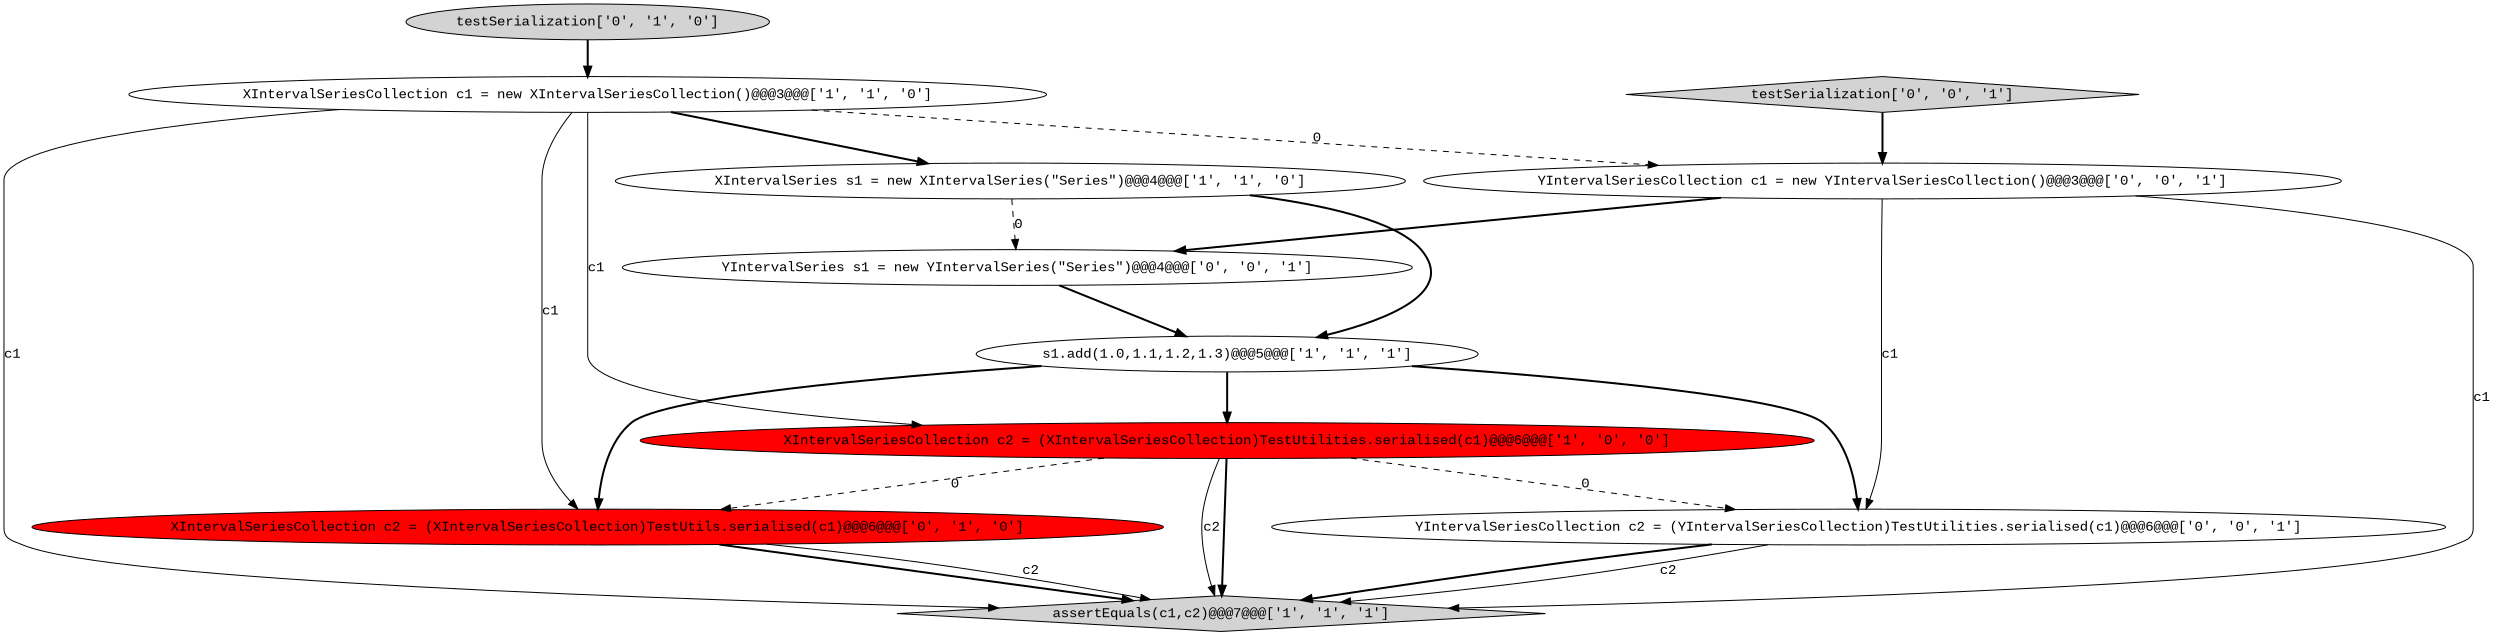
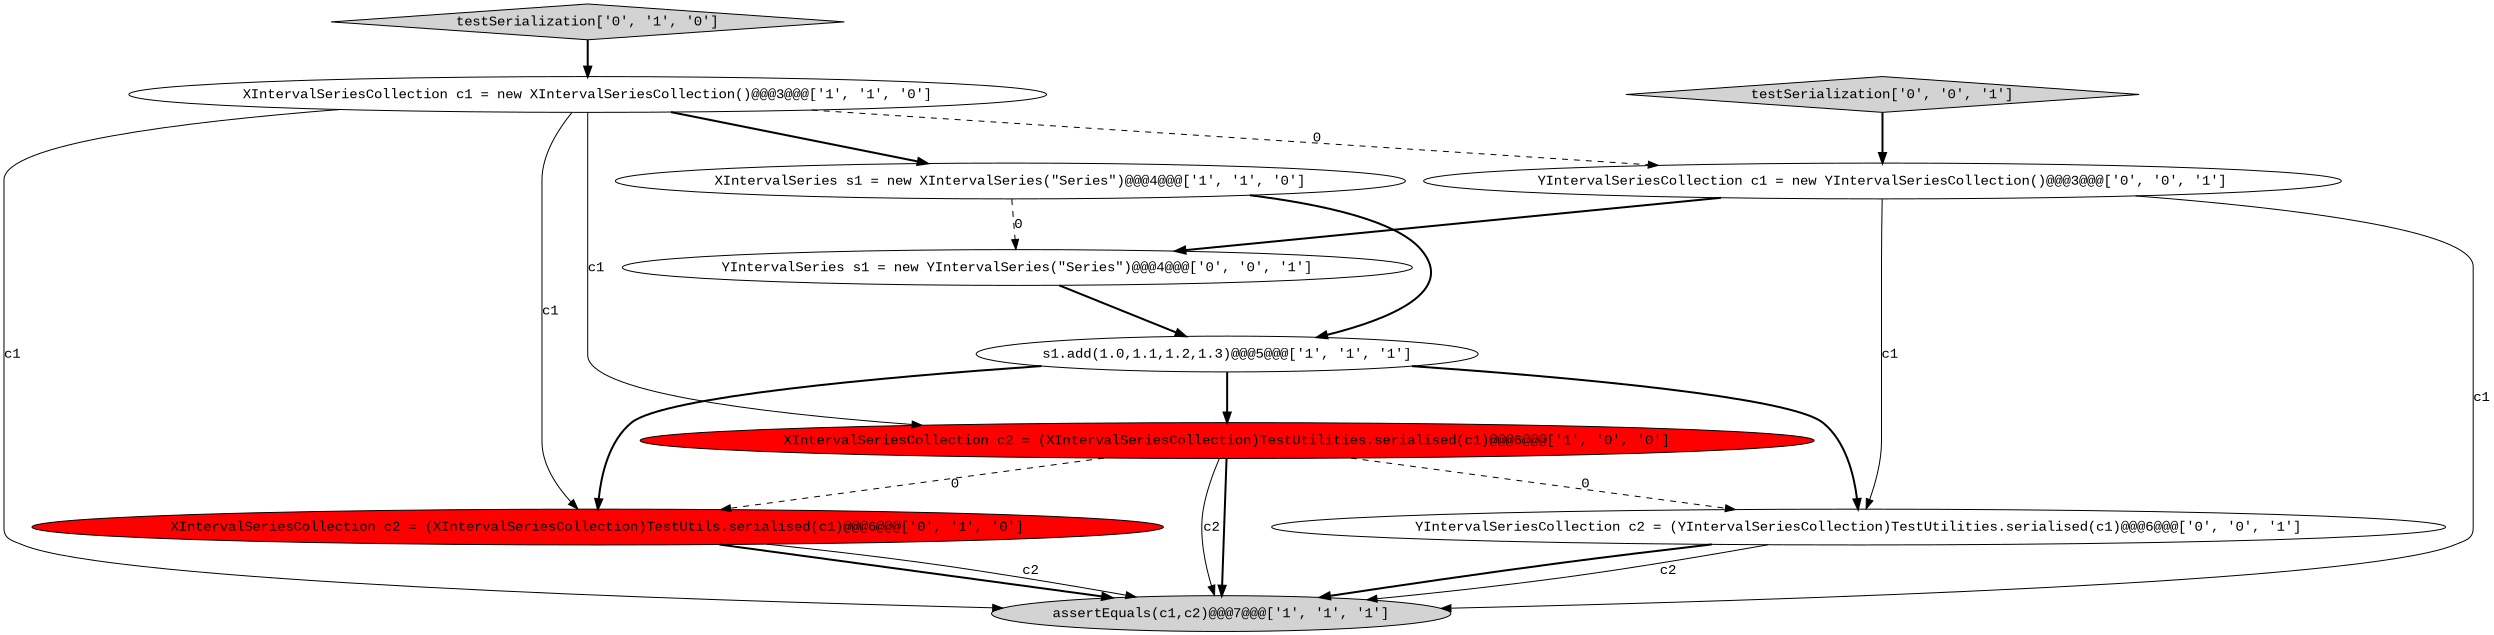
(588, 22) -> (588, 22)
(1221, 614) -> (1221, 614)
